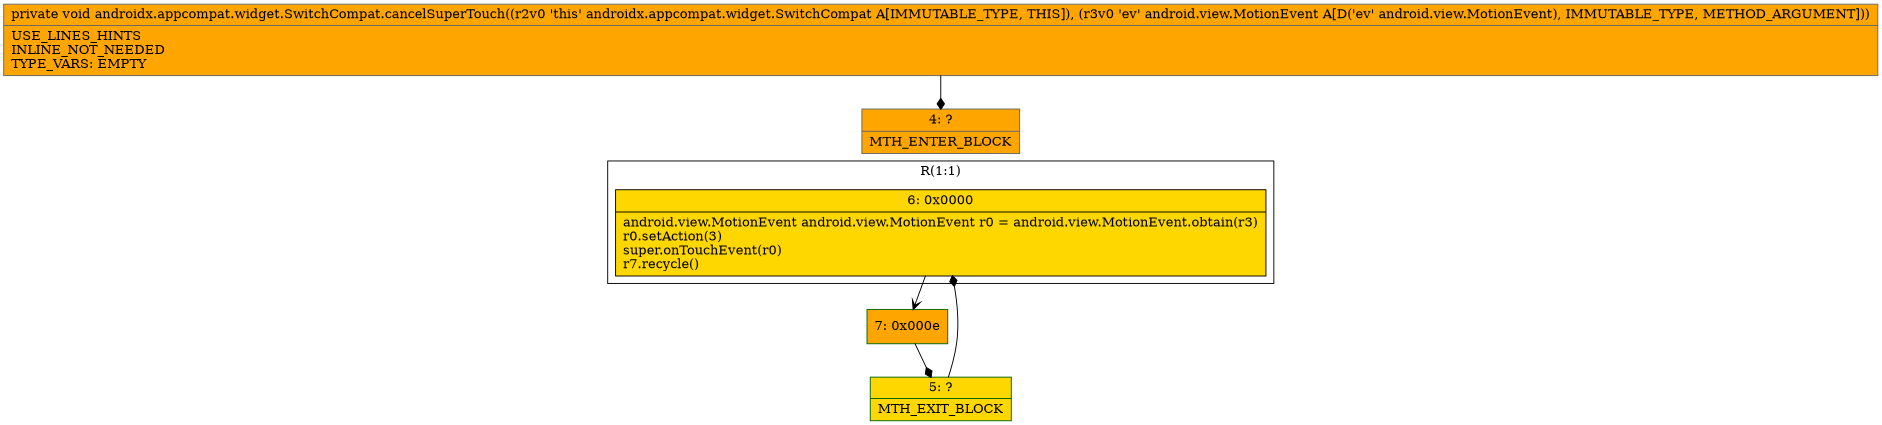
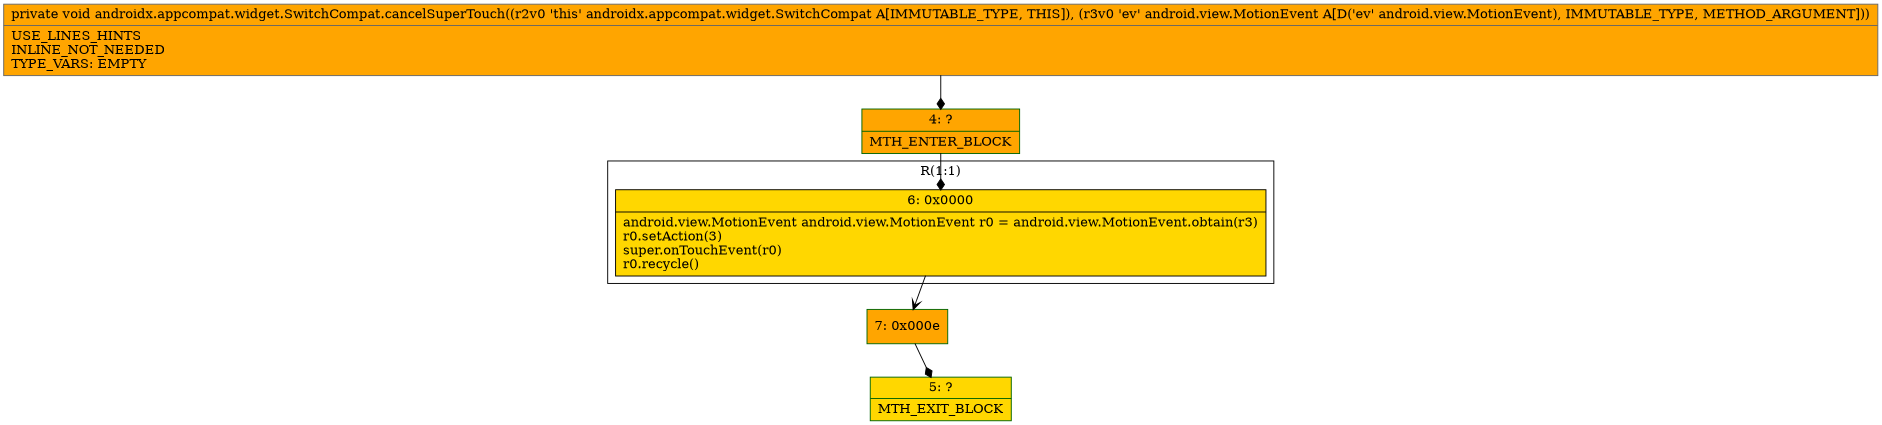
(941, 131) -> (941, 131)
(661, 264) -> (661, 264)
(958, 332) -> (941, 167)
